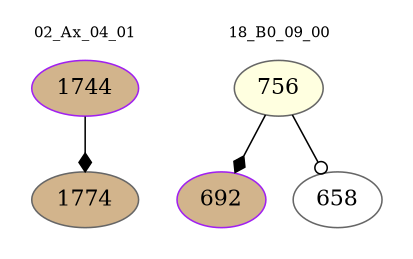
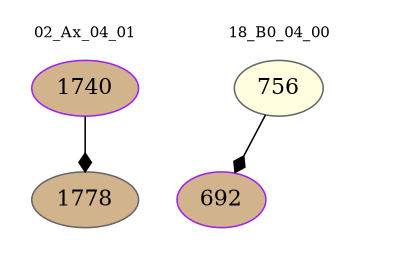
(280, 33) -> (280, 33)
(85, 88) -> (85, 88)
(85, 200) -> (85, 200)
(338, 200) -> none
